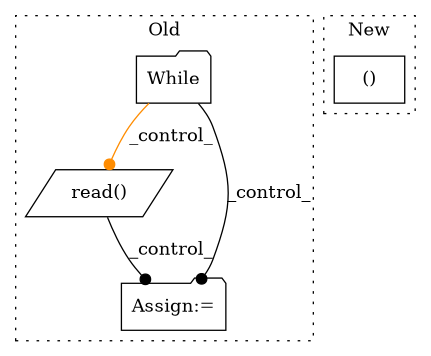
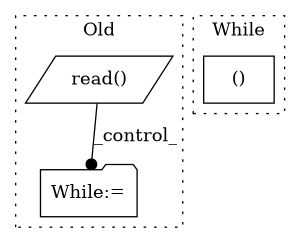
(369, 31) -> (239, 31)
(174, 80) -> none
(174, 307) -> (89, 193)
